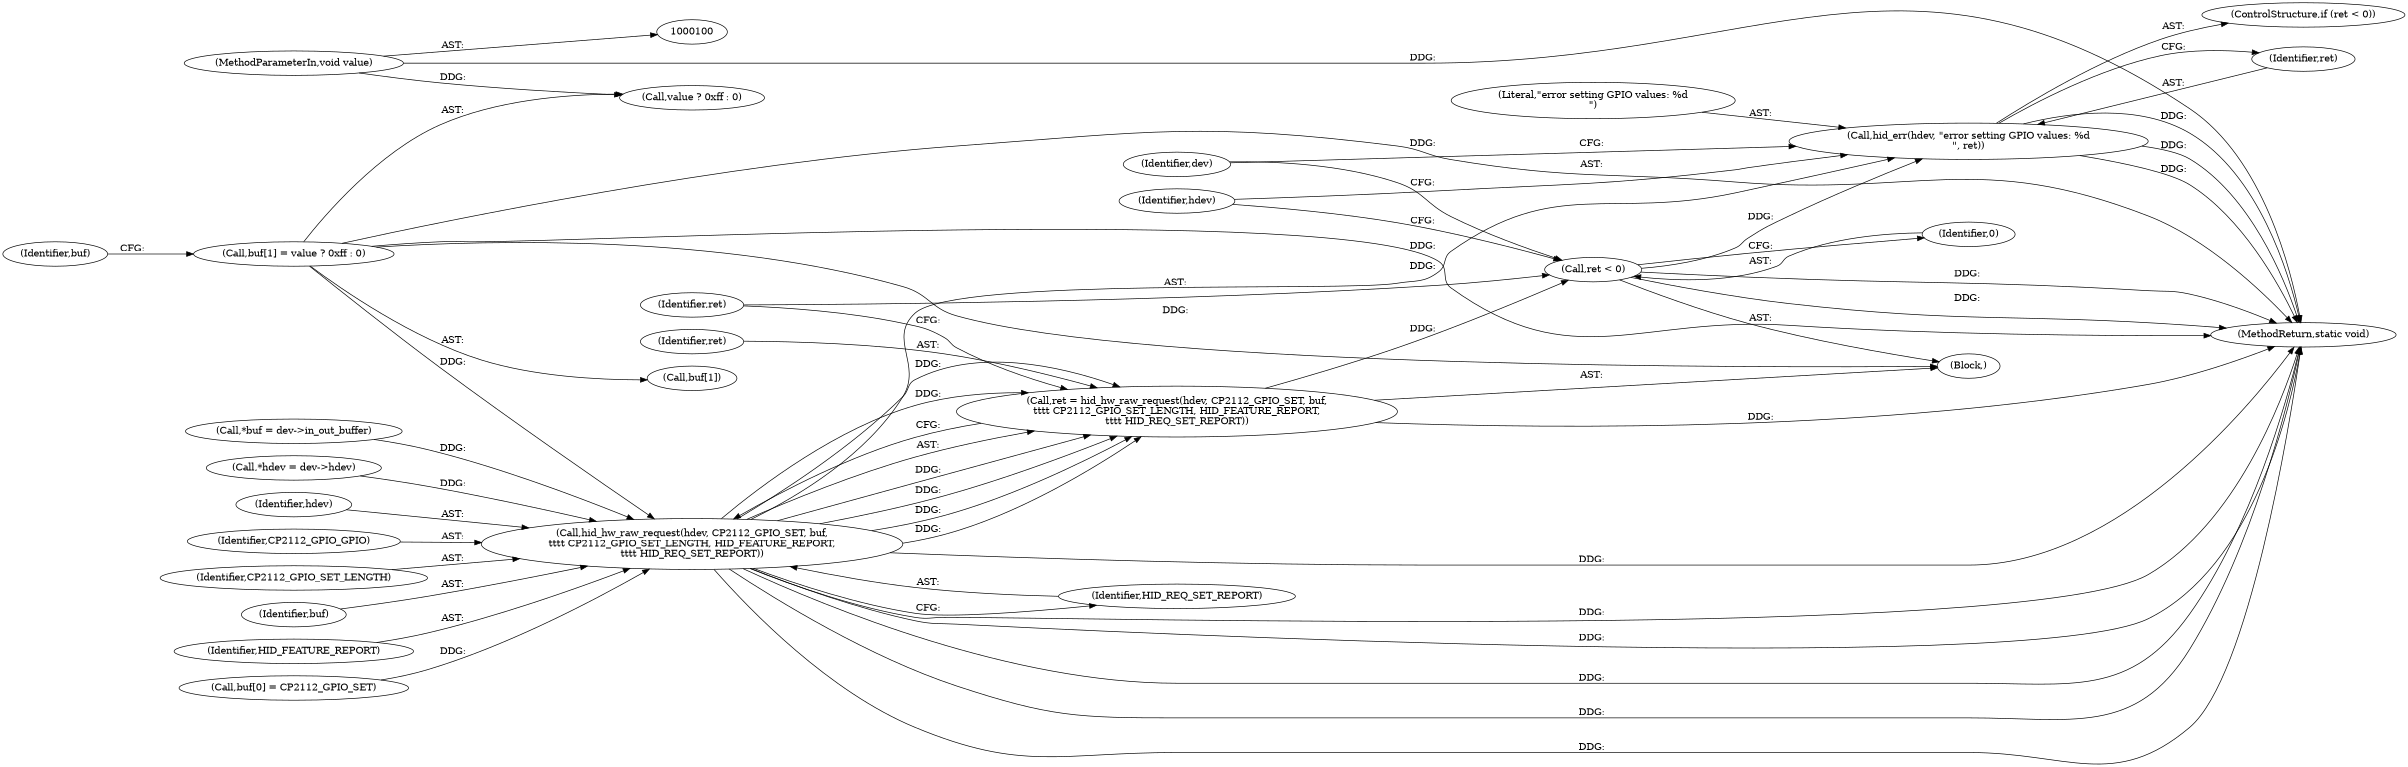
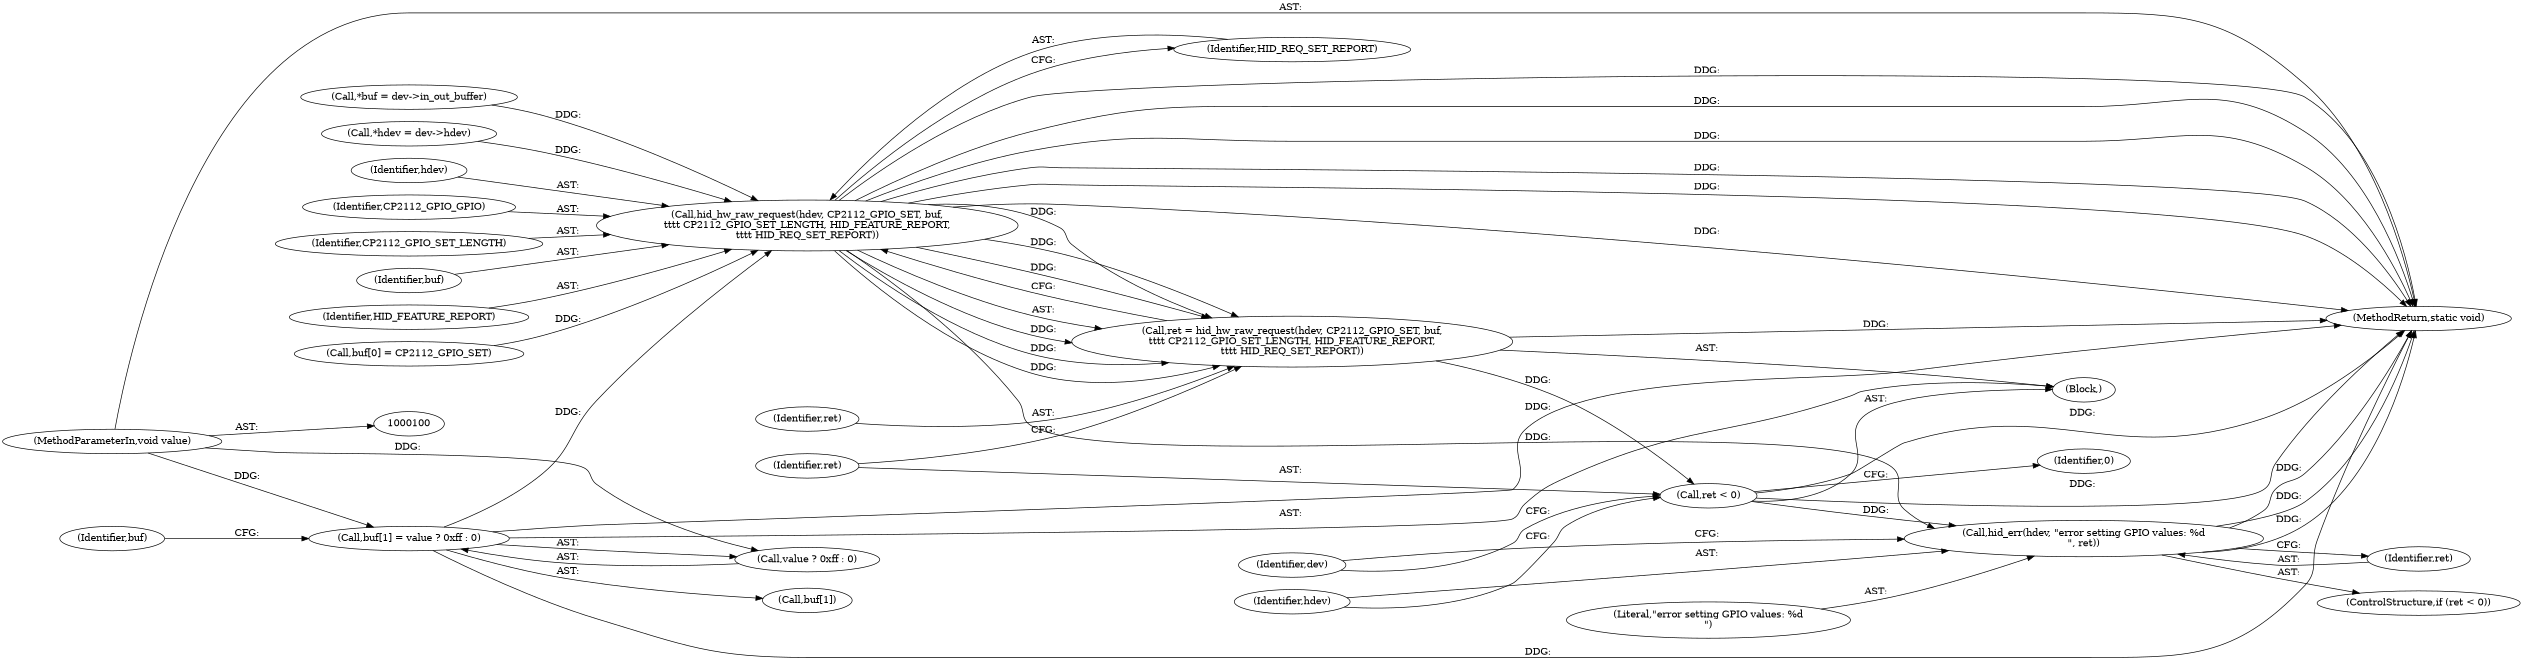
(1424, 58) -> (1292, 8)
(1783, 262) -> none
(1177, 311) -> (1292, 514)
none -> (258, 489)
none -> (603, 565)
